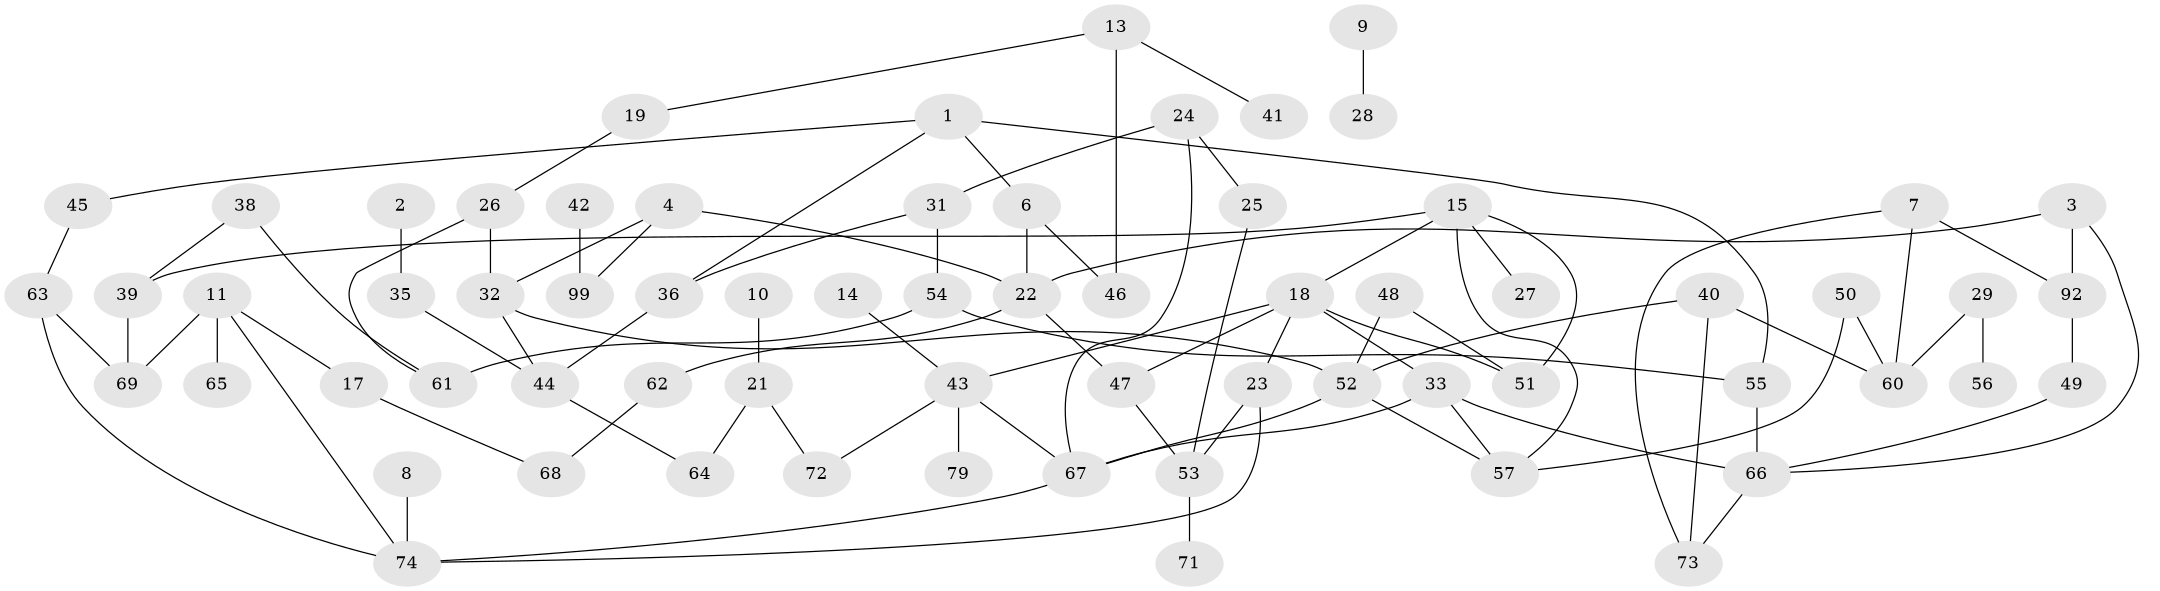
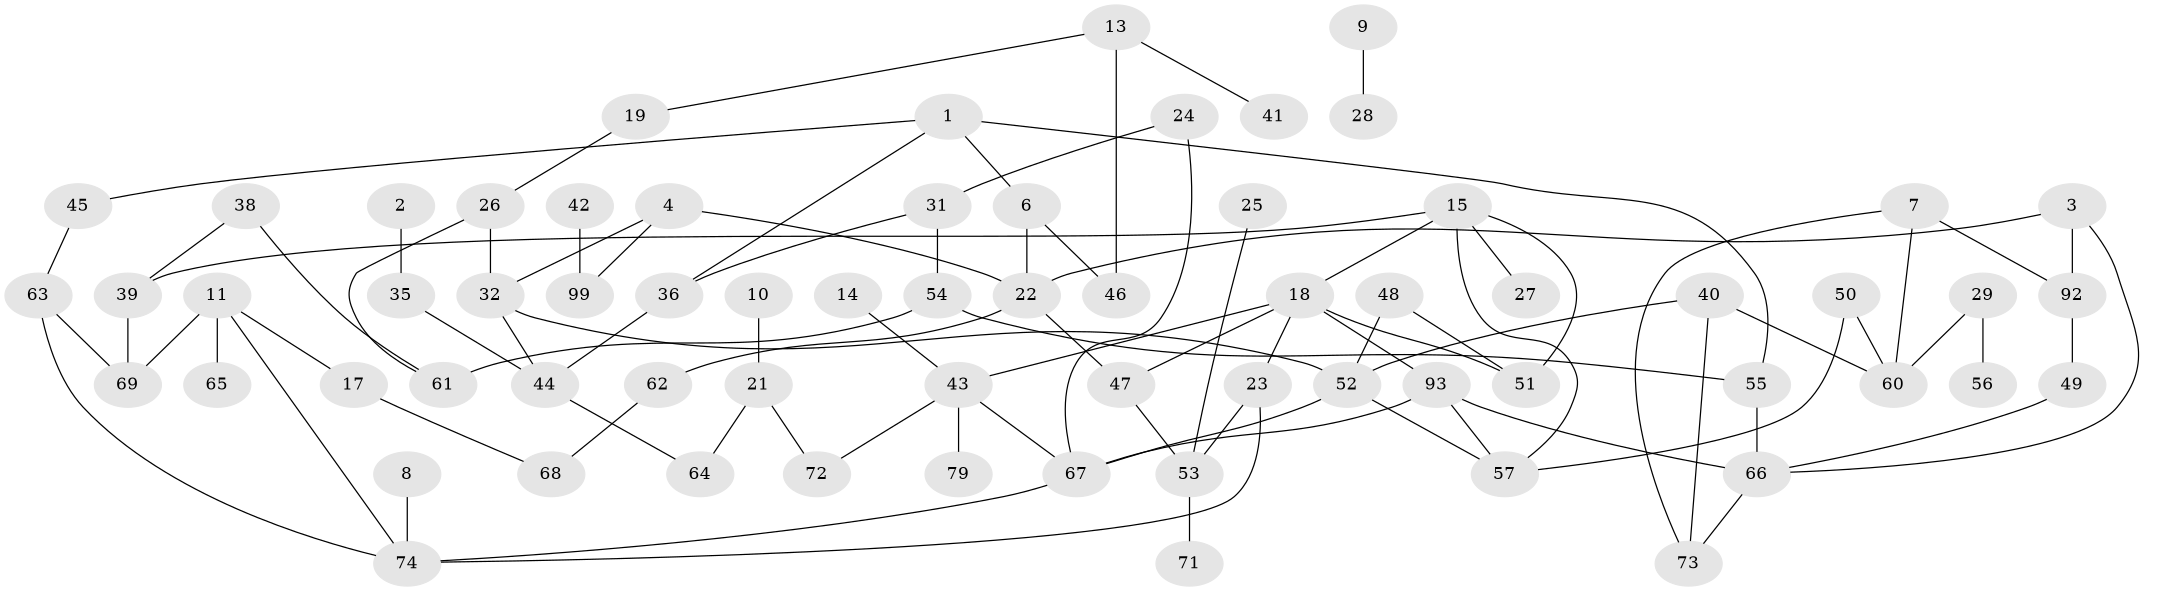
(1219, 161) -> none
(1437, 385) -> (1437, 385)
